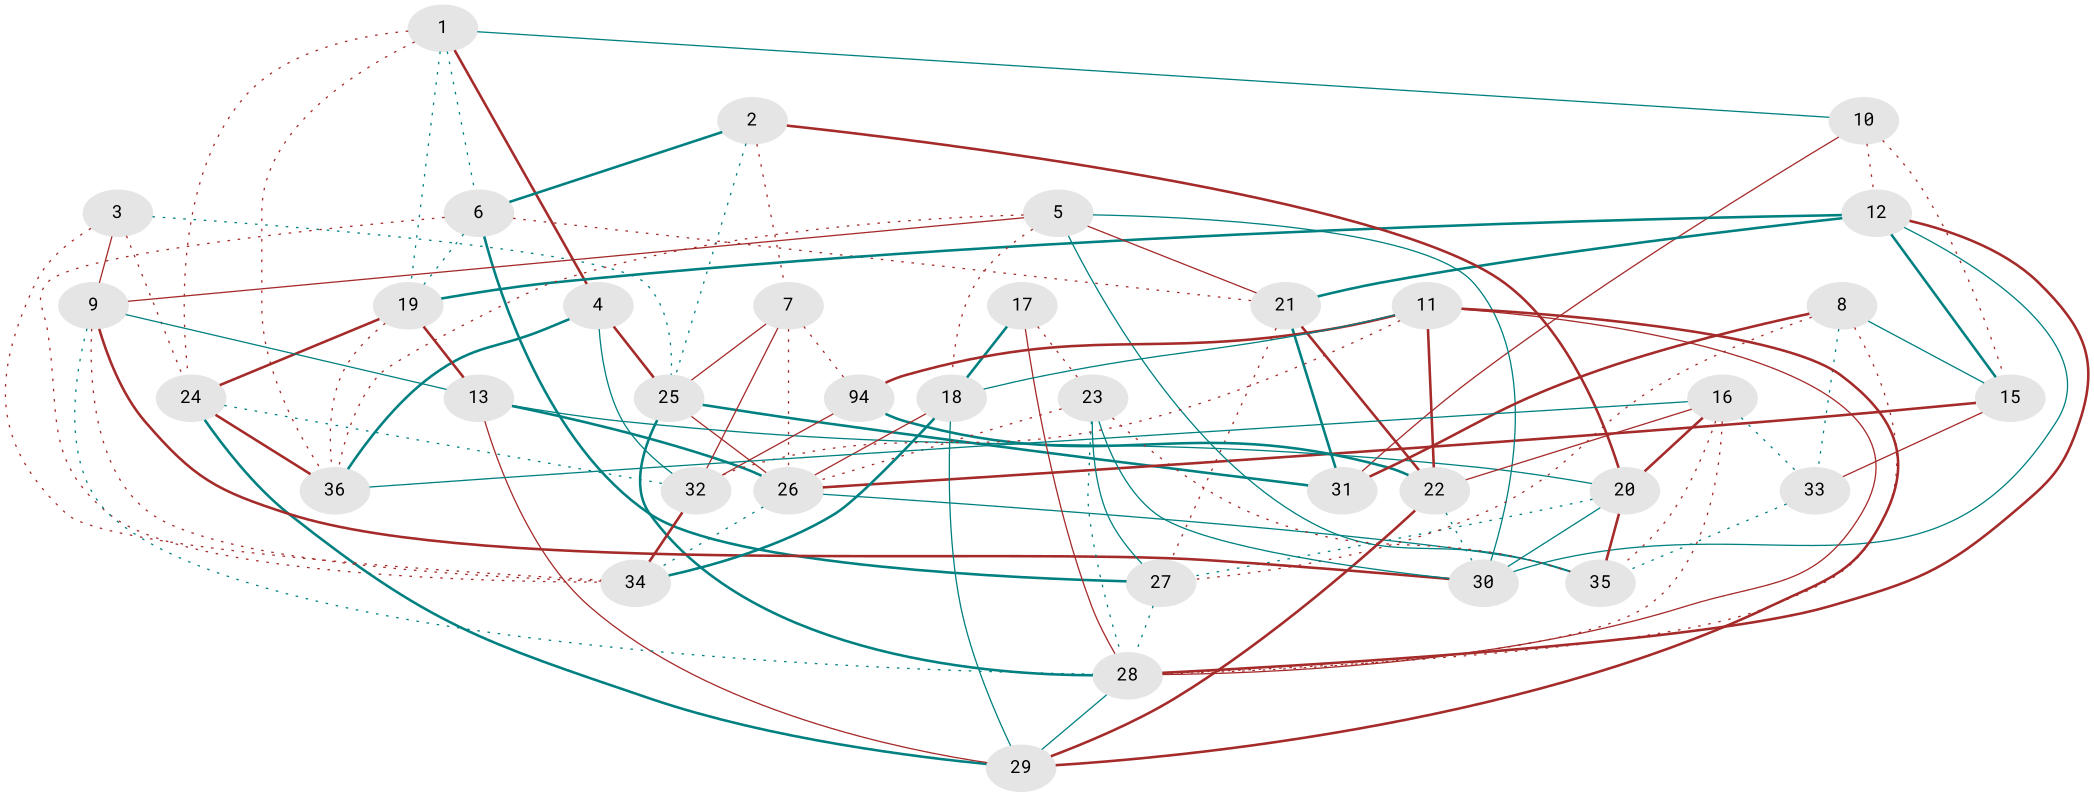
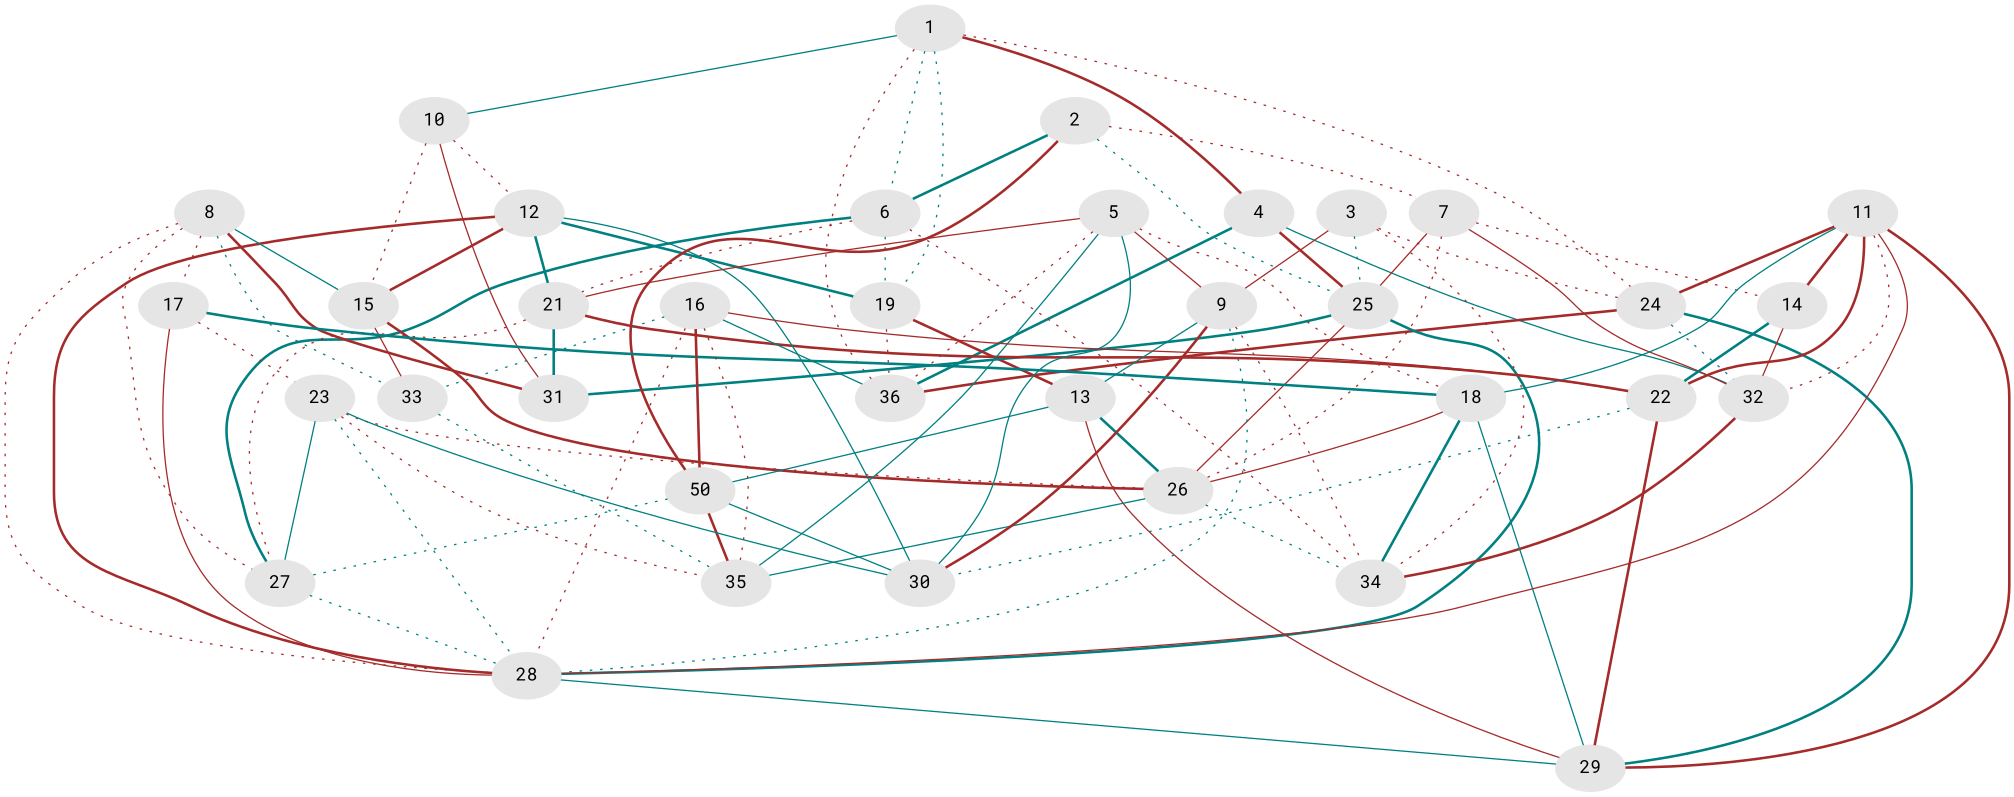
none -> (188, 268)
(1944, 306) -> (446, 260)
(308, 349) -> (1757, 260)
(859, 398) -> (1792, 306)
(1625, 491) -> (700, 491)
